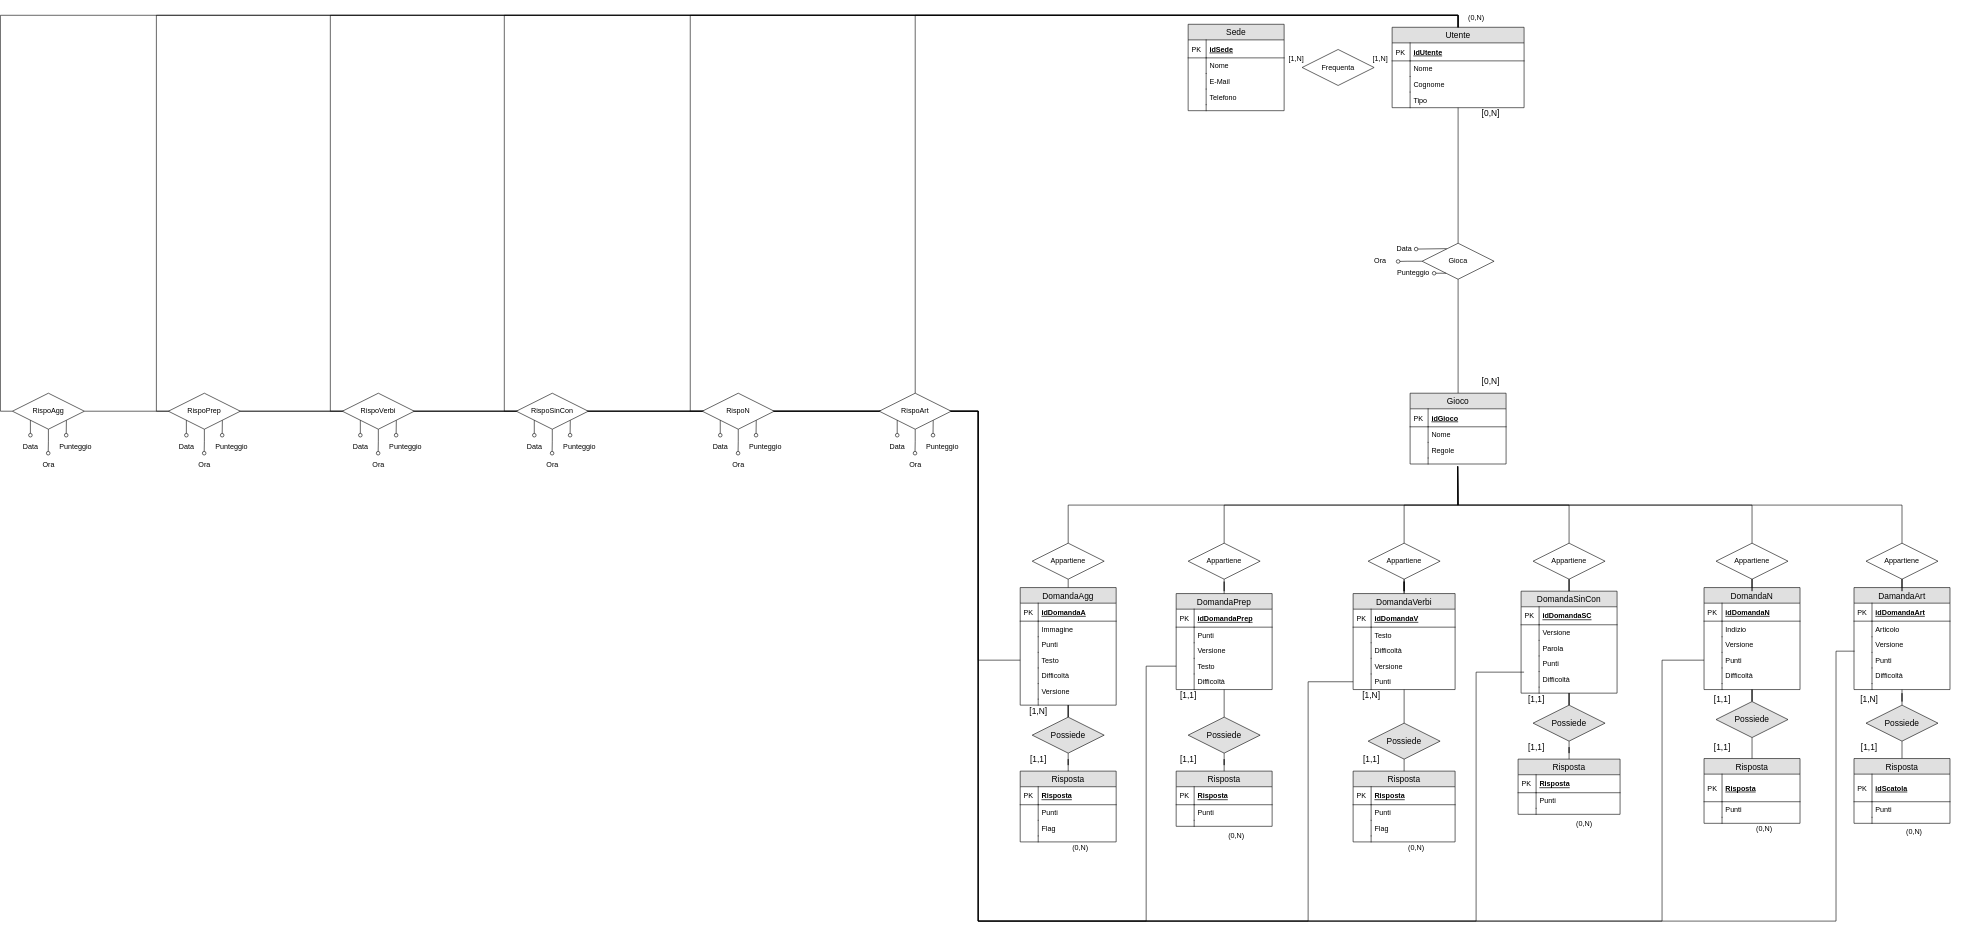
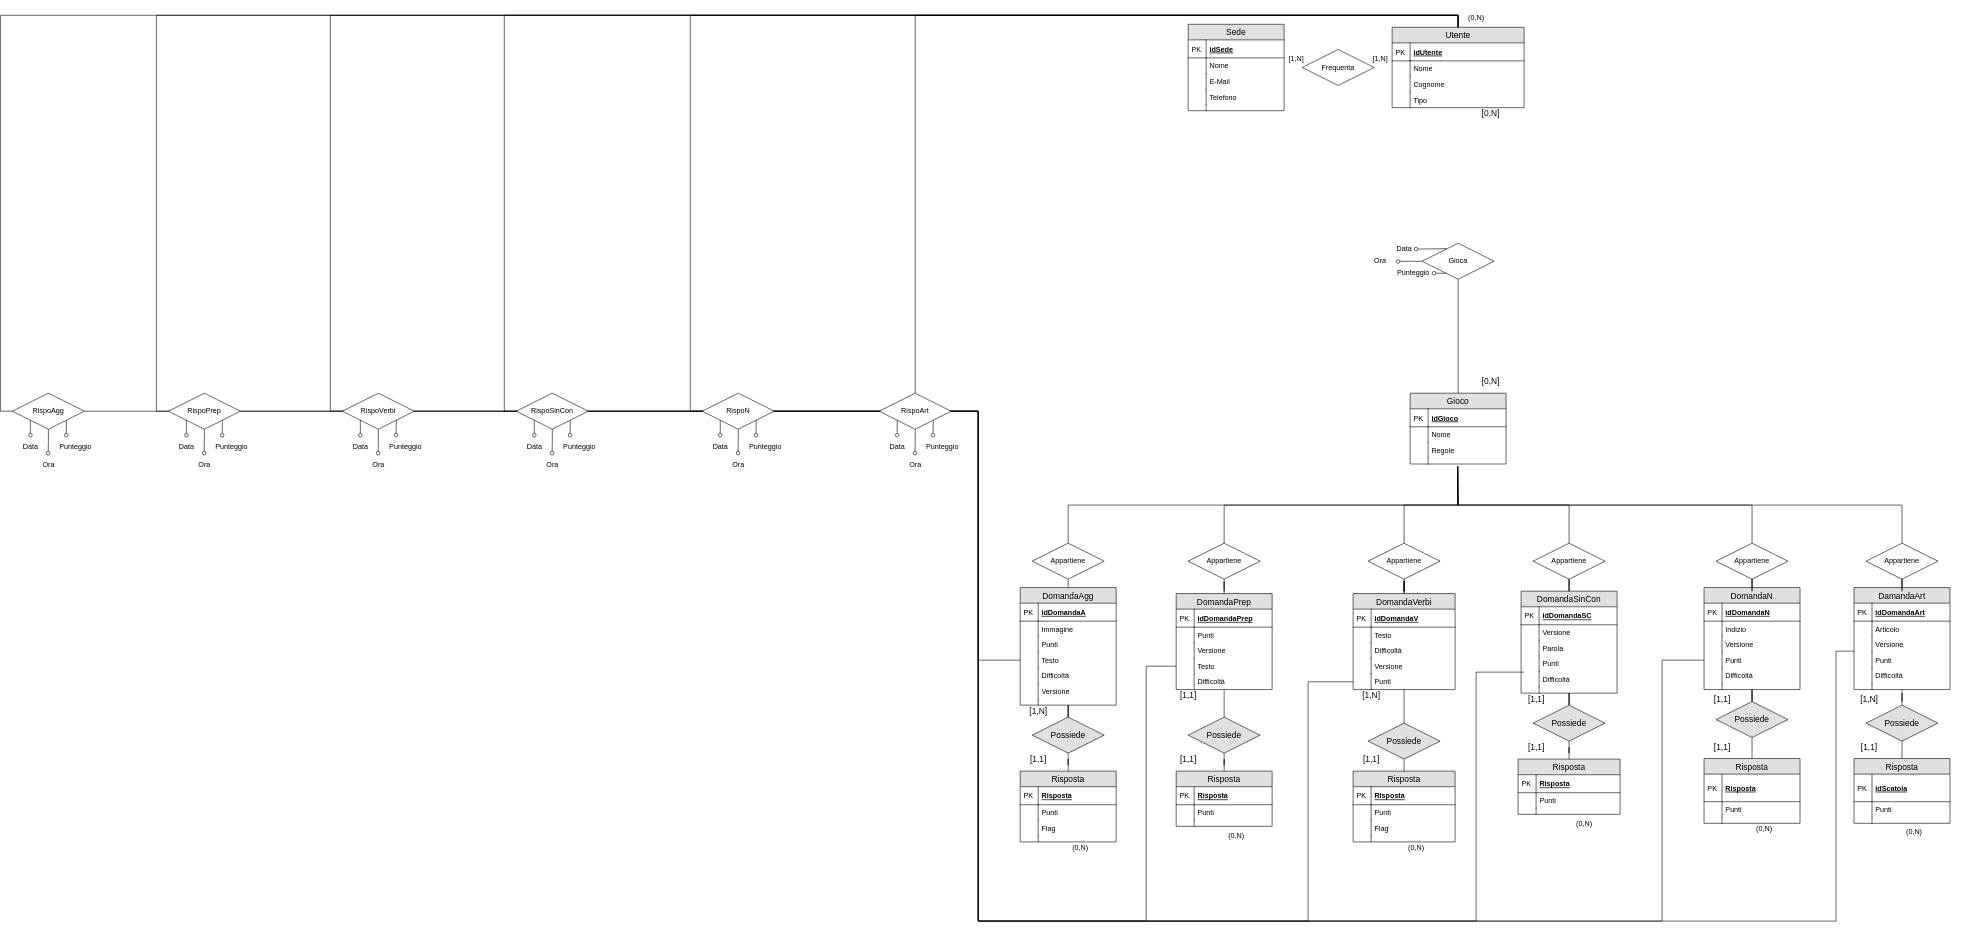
(1458, 176) -> none
